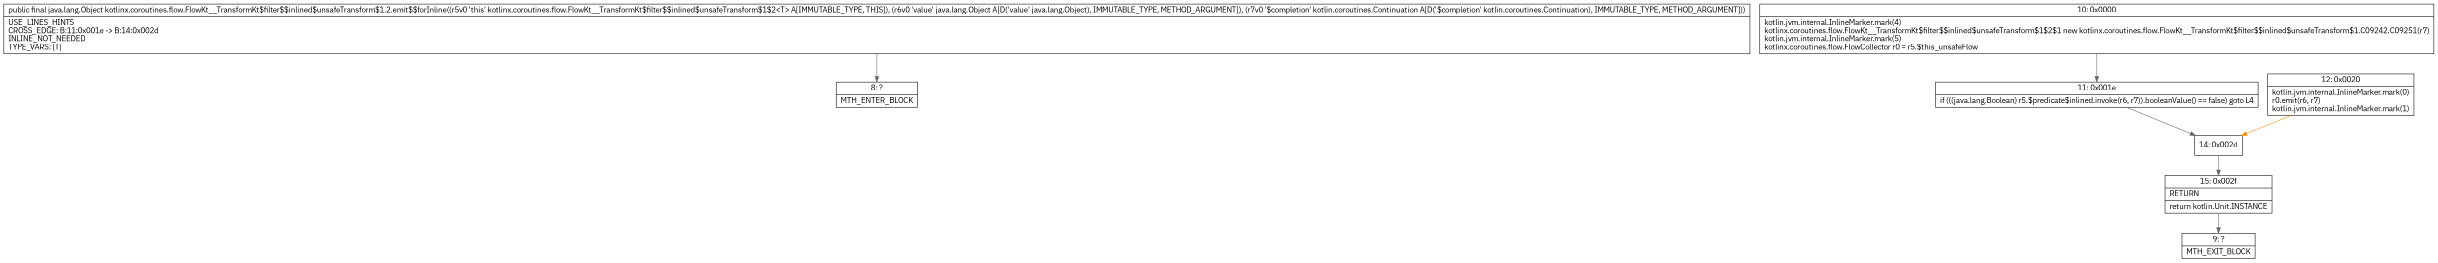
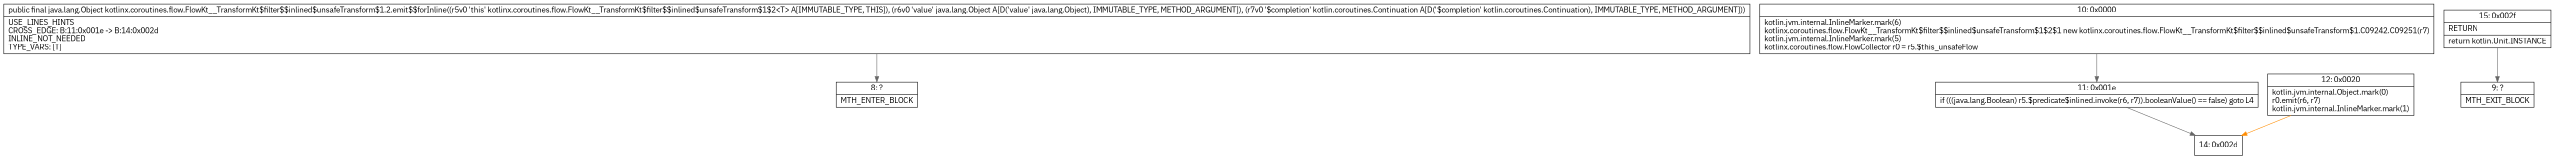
(1833, 23) -> (1833, 23)
(2341, 93) -> (2330, 93)
(2219, 163) -> none
